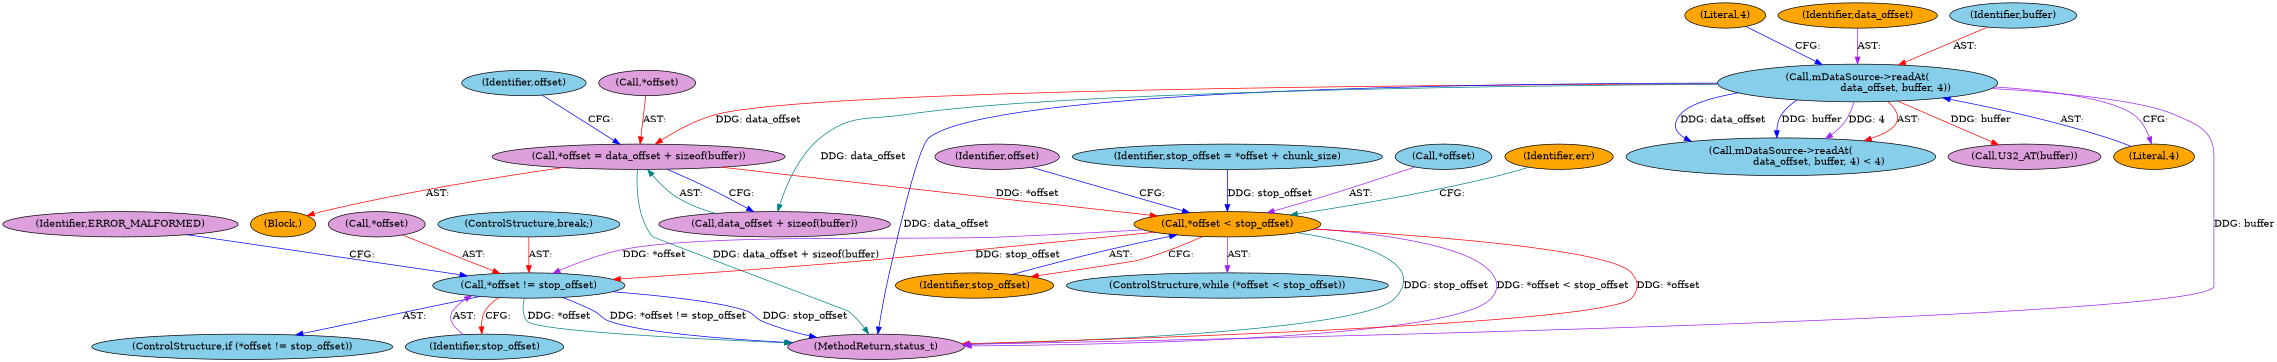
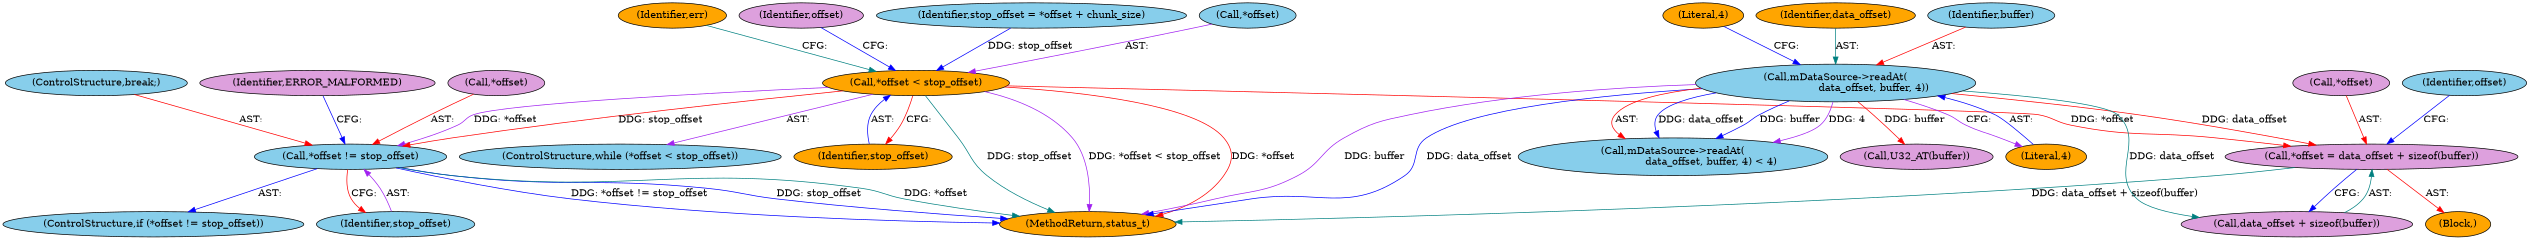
(1858, 43) -> (1836, 43)
(936, 191) -> (1615, 101)
(876, 347) -> (1088, 224)
